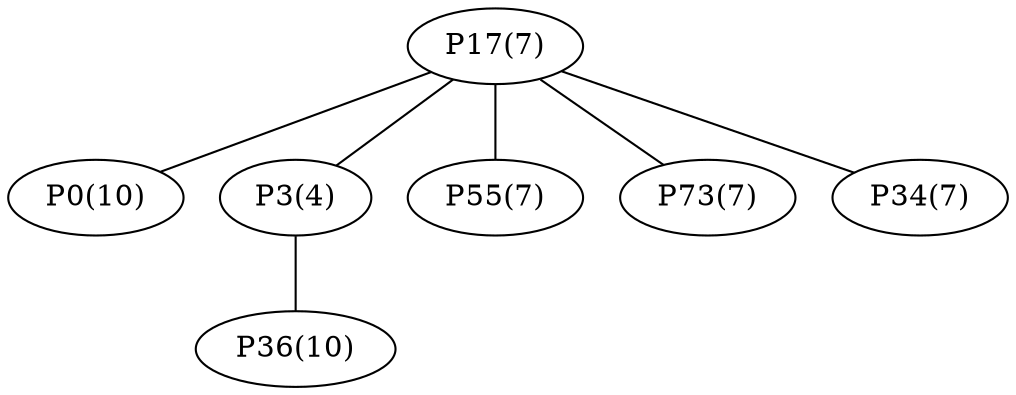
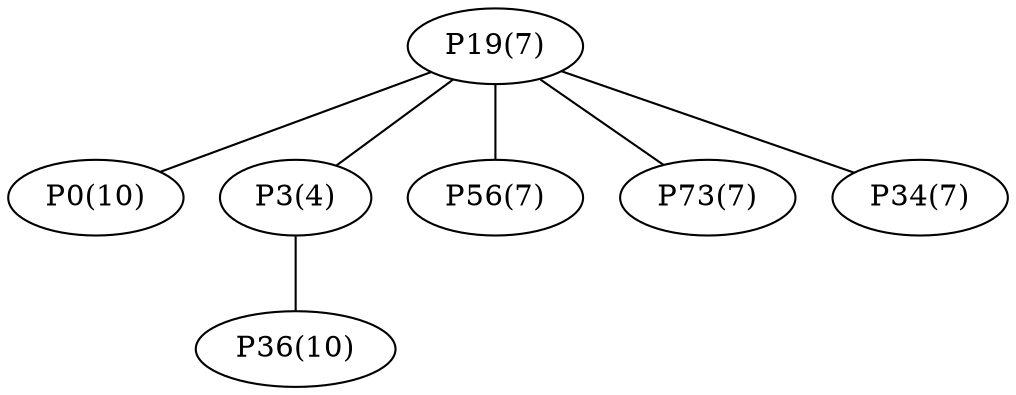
(495, 46) -> (495, 46)
(495, 198) -> (495, 198)
